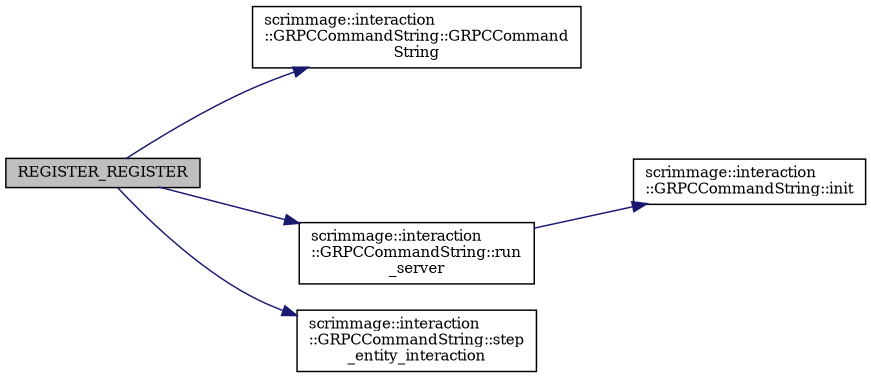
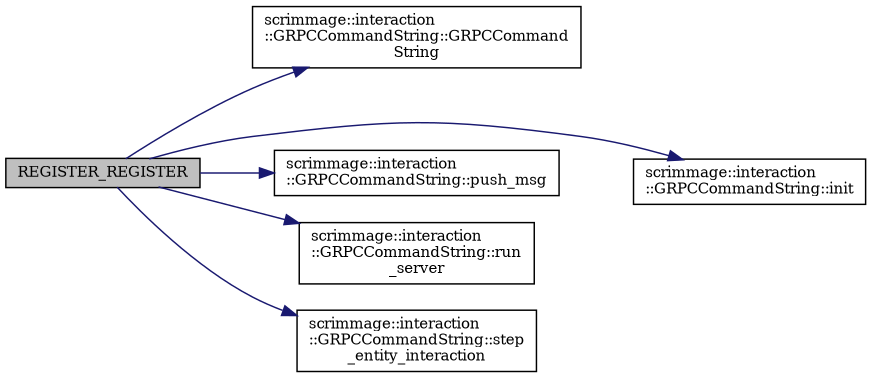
none -> (417, 173)
(584, 217) -> (409, 123)
